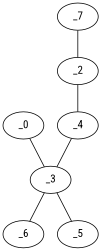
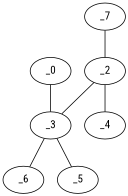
(64, 153) -> (78, 98)
